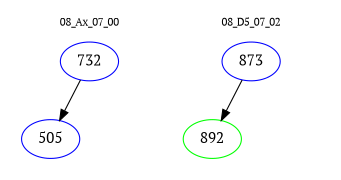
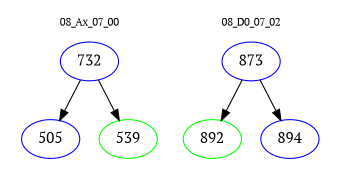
(251, 23) -> (251, 23)
none -> (128, 139)
none -> (290, 139)
